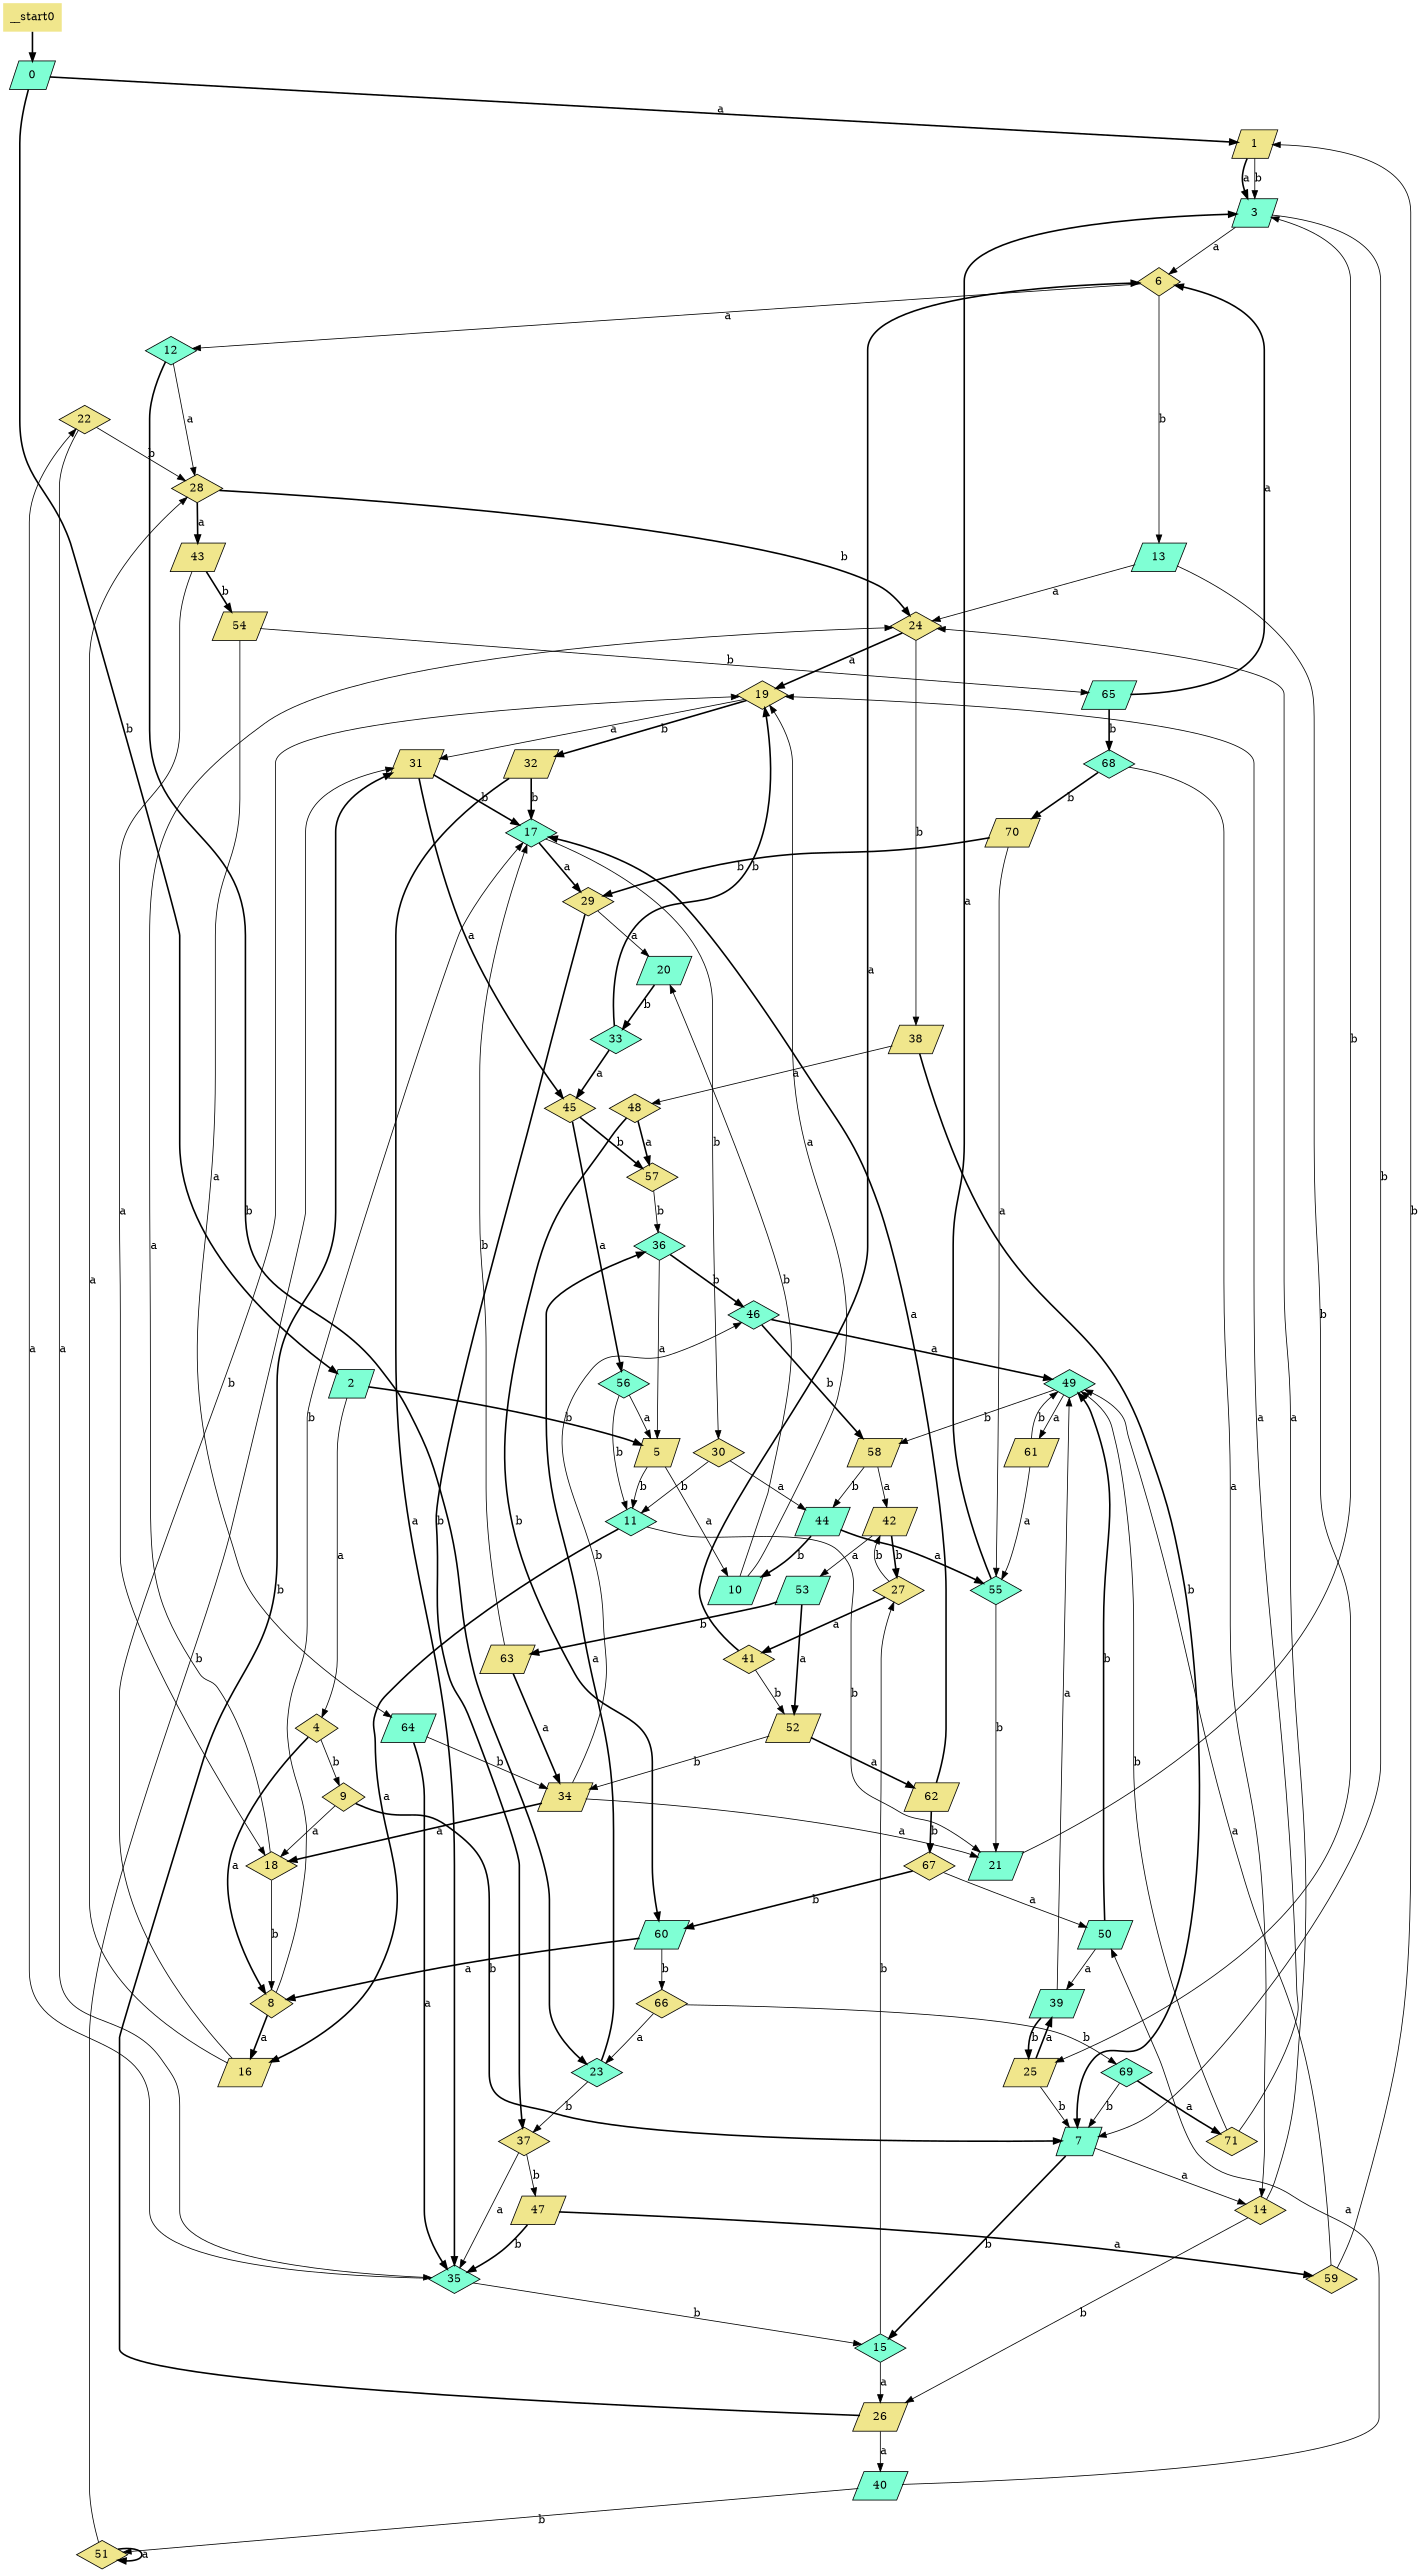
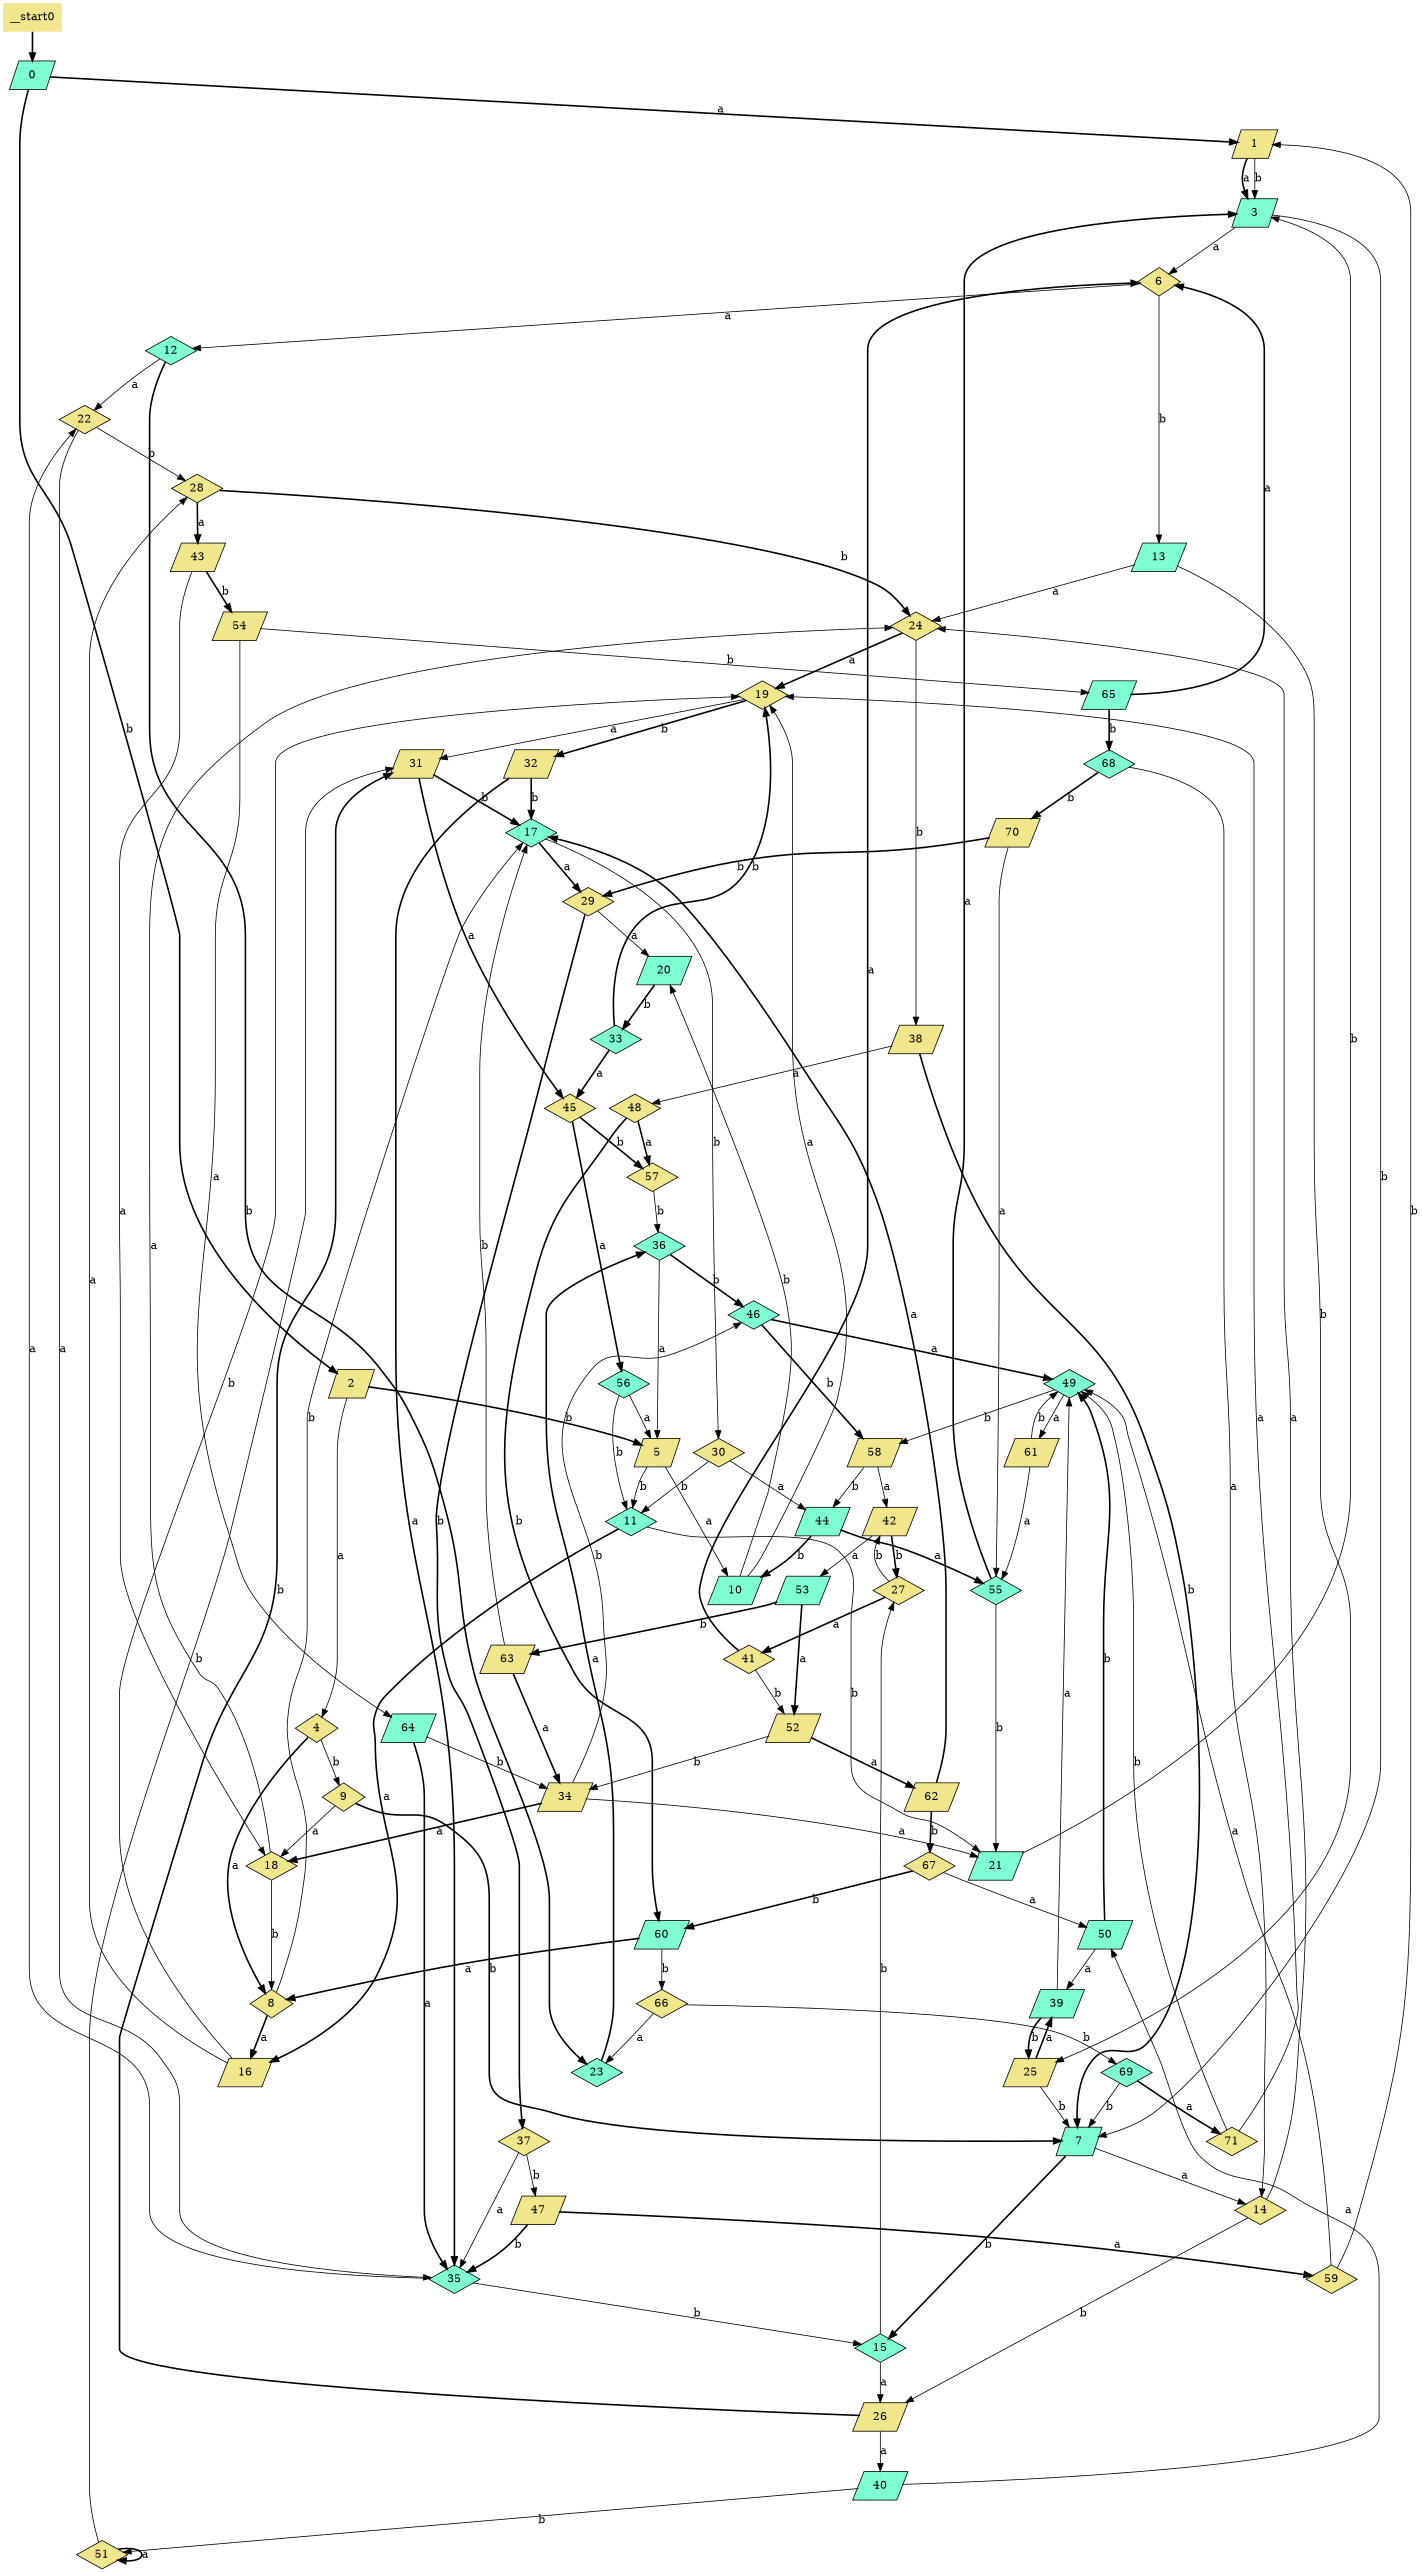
(183, 416) -> (129, 381)
(352, 1384) -> (352, 1384)
(563, 2104) -> none
